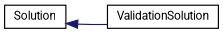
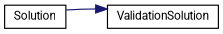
(93, 25) -> (81, 9)
